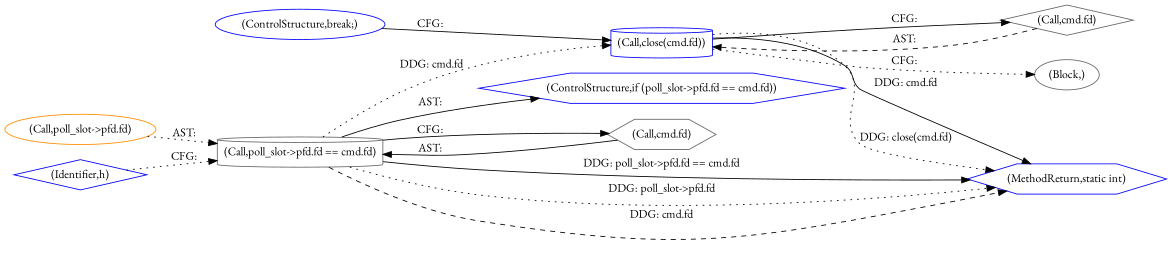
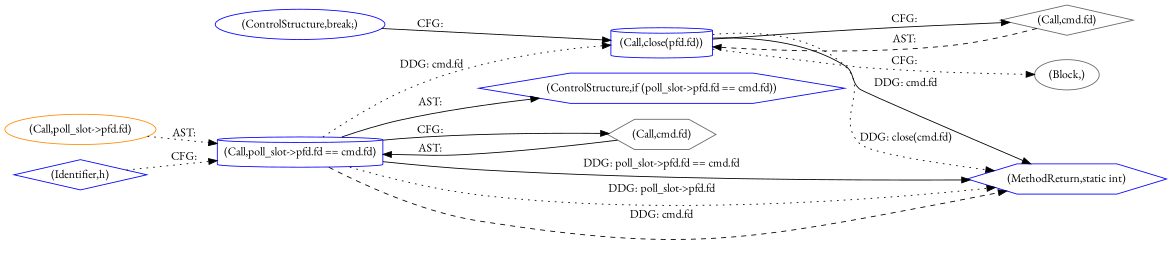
(662, 43) -> (662, 43)
(300, 152) -> (300, 152)
